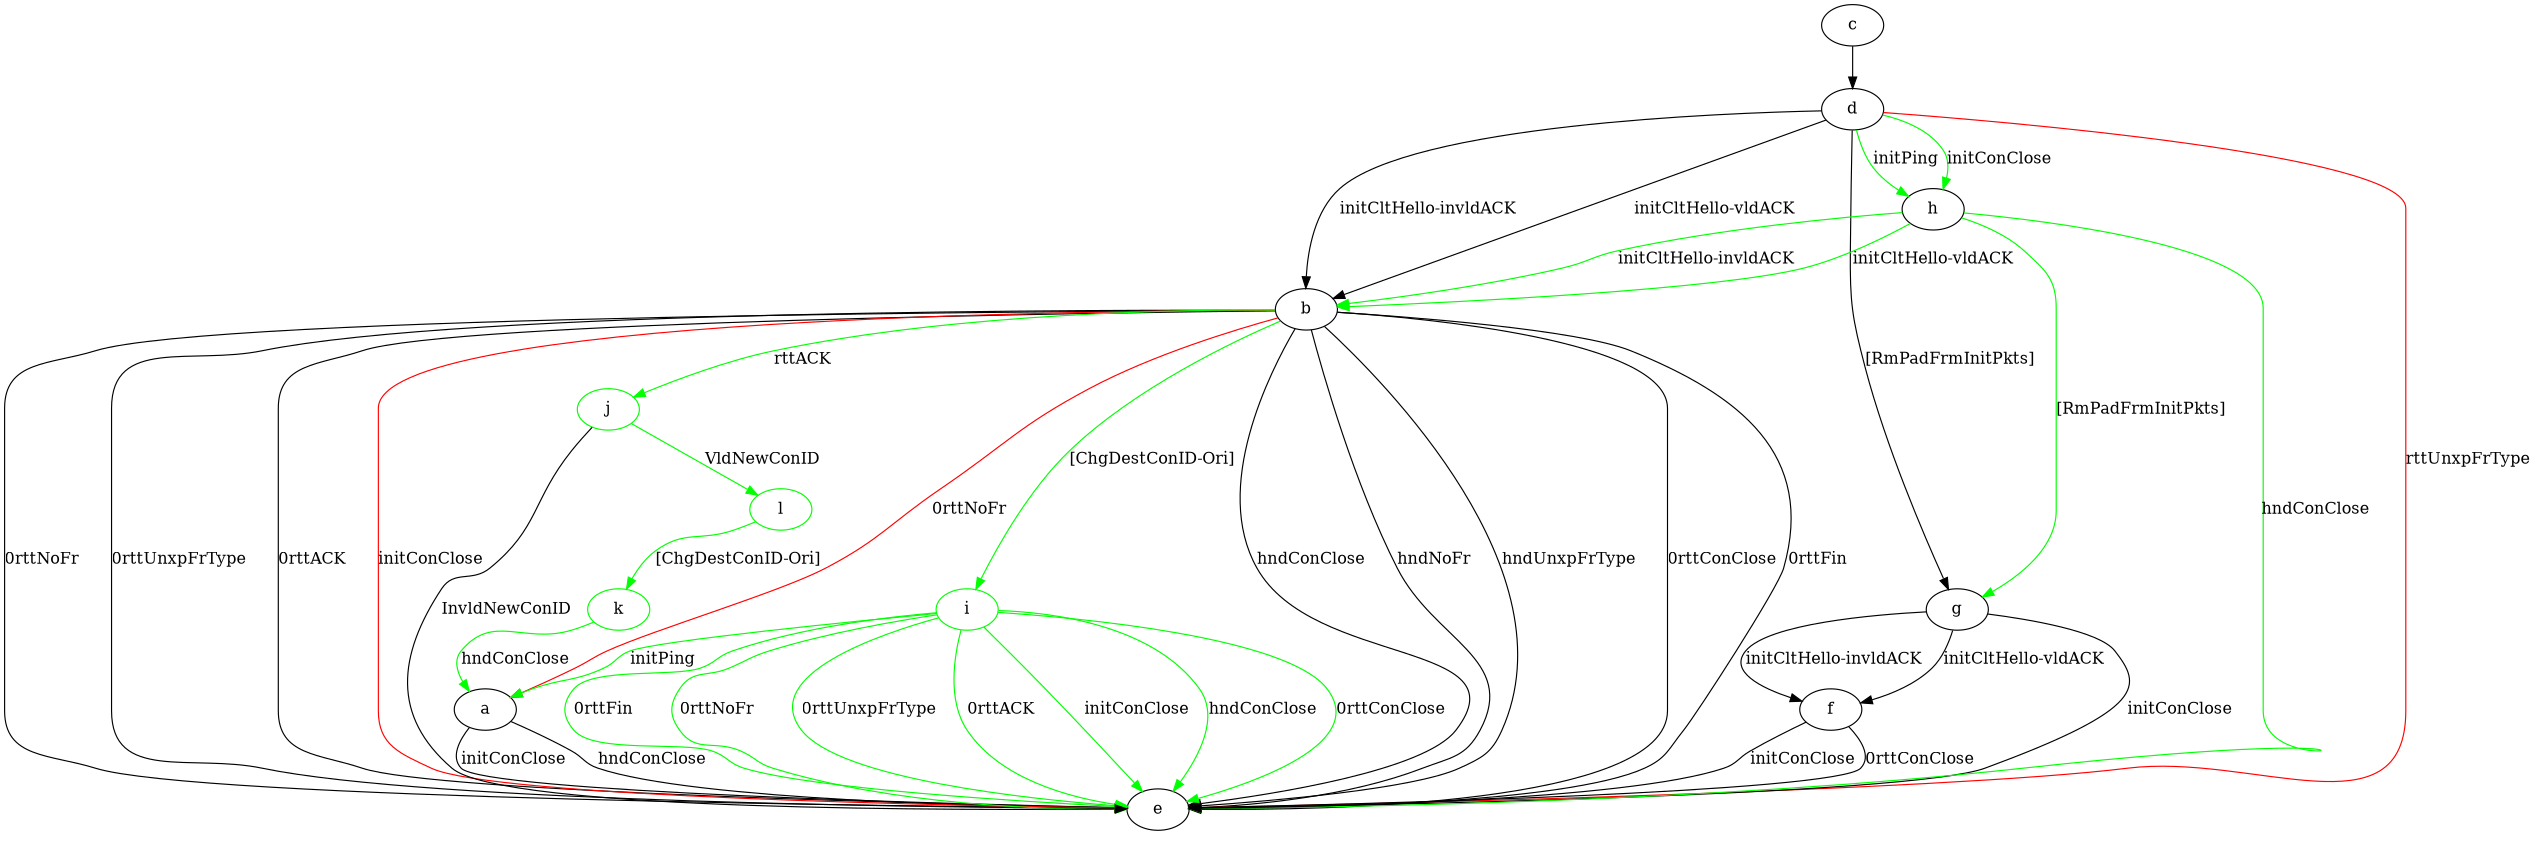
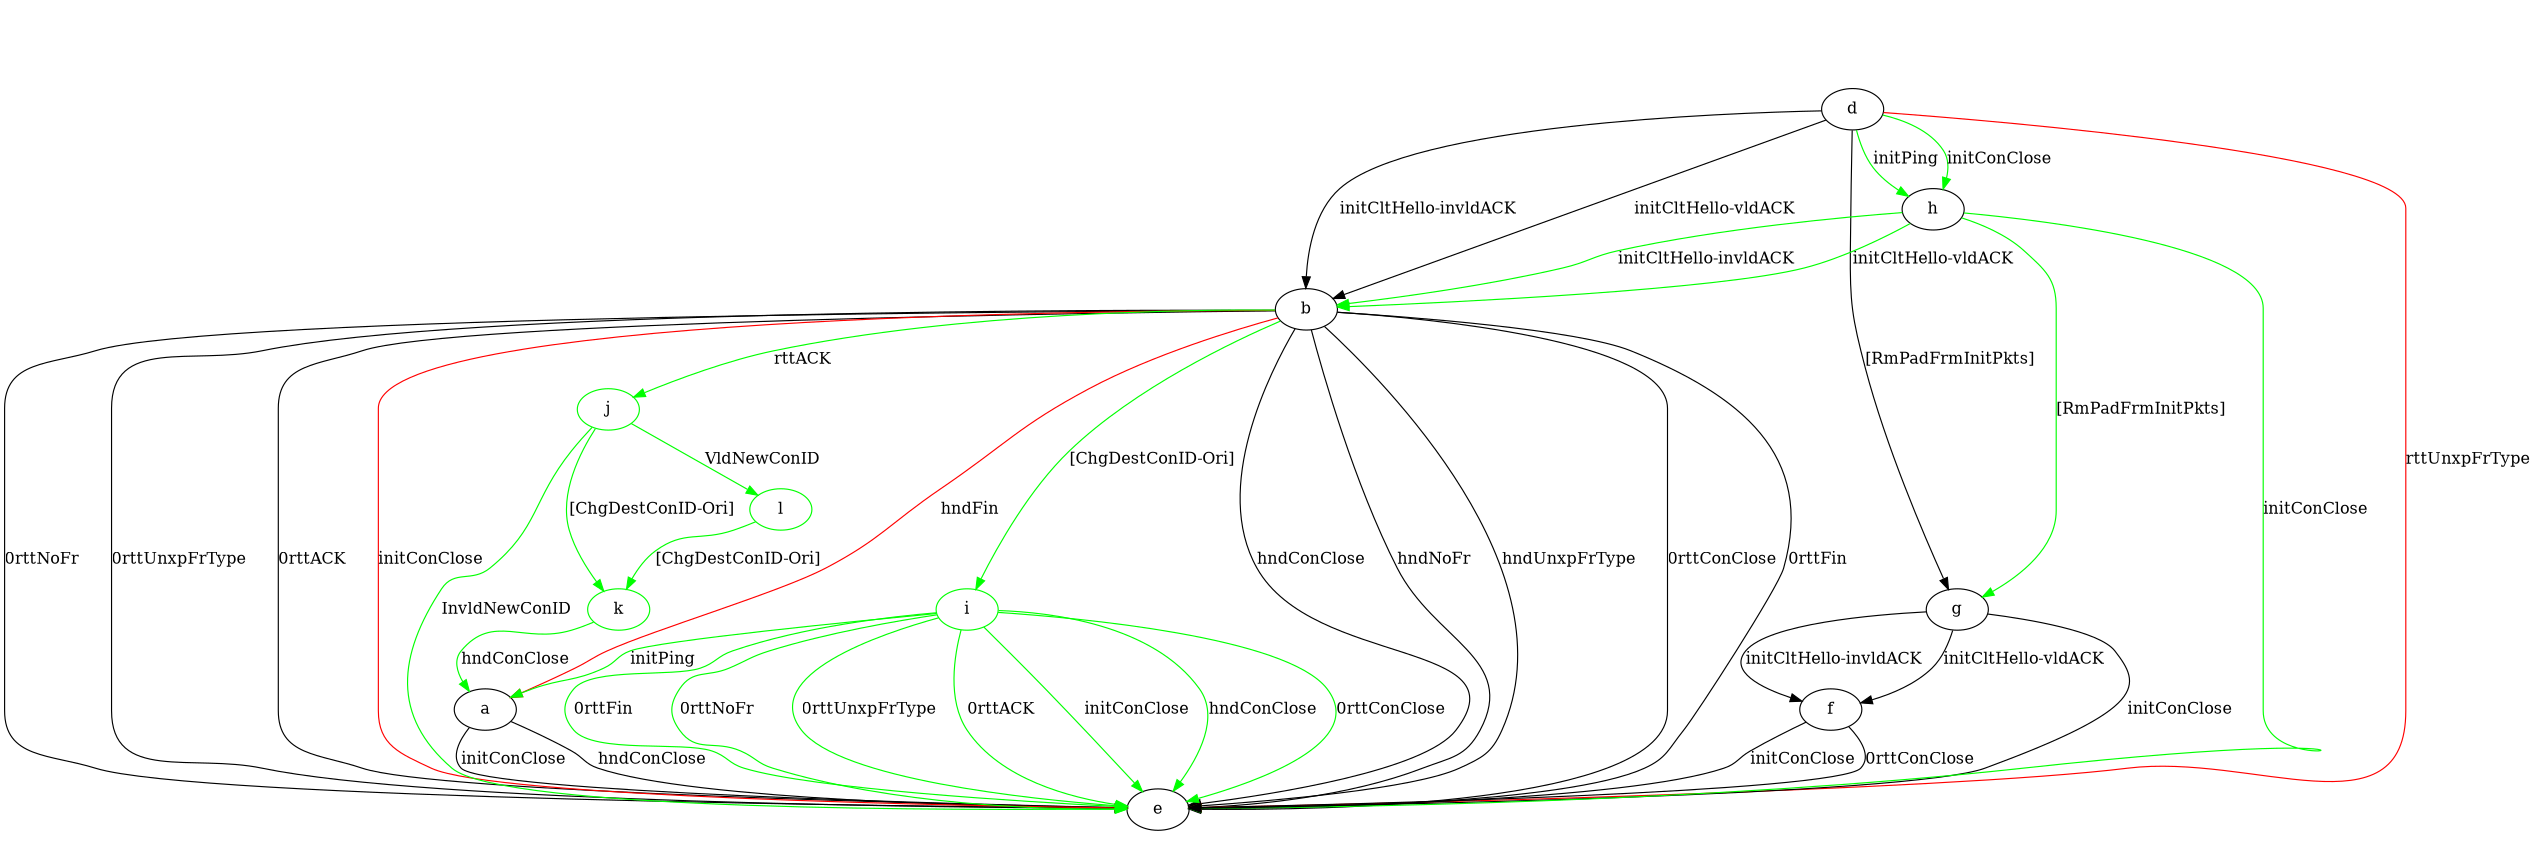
(1853, 25) -> none
none -> (567, 506)
(972, 509) -> (972, 509)
(2318, 509) -> (2318, 509)
(439, 755) -> (439, 755)
